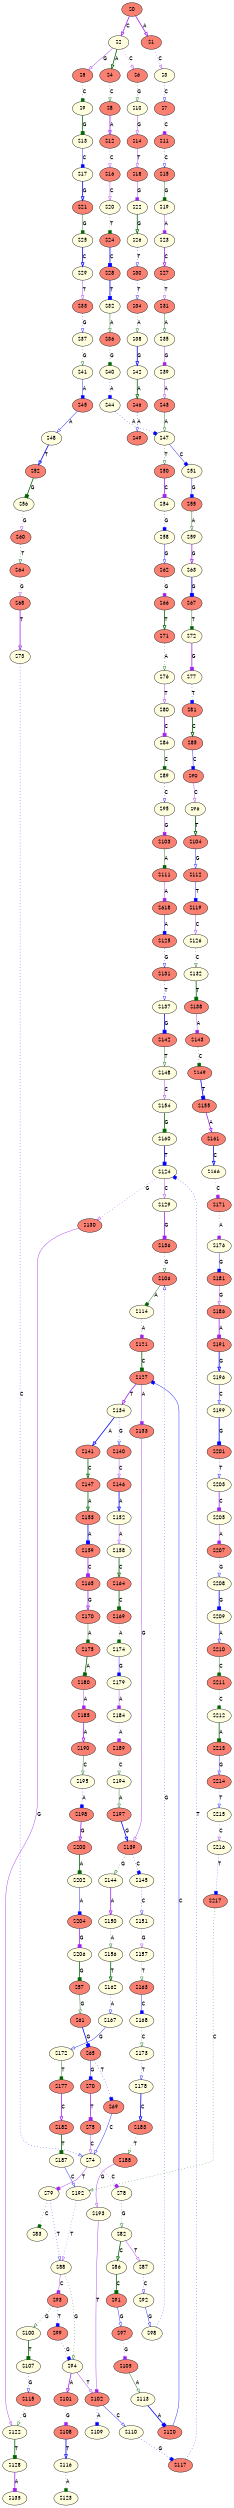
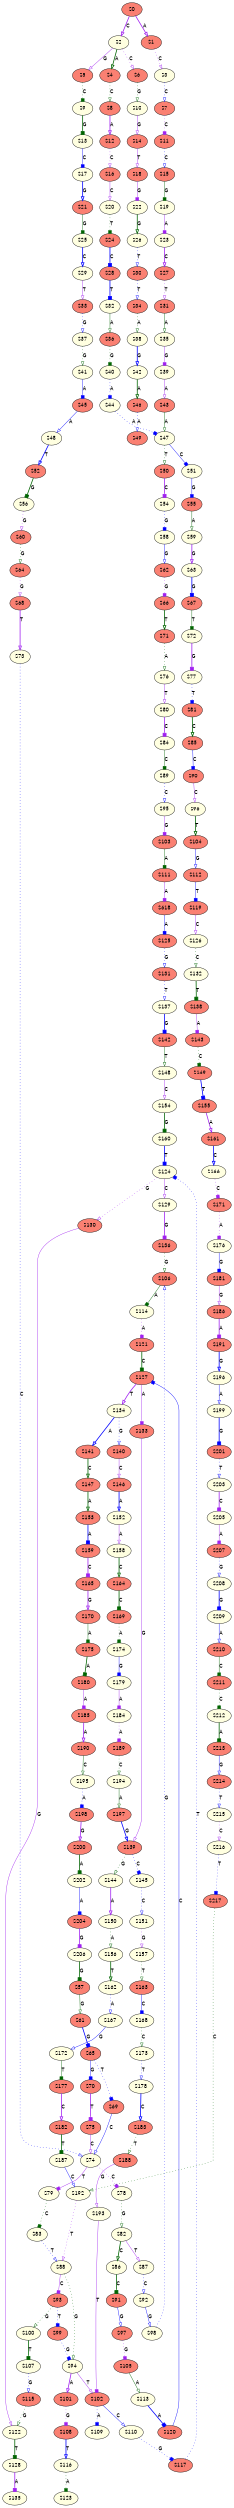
(23, 554) -> (23, 554)
(221, 1394) -> (221, 1394)
(55, 2229) -> (48, 2249)
